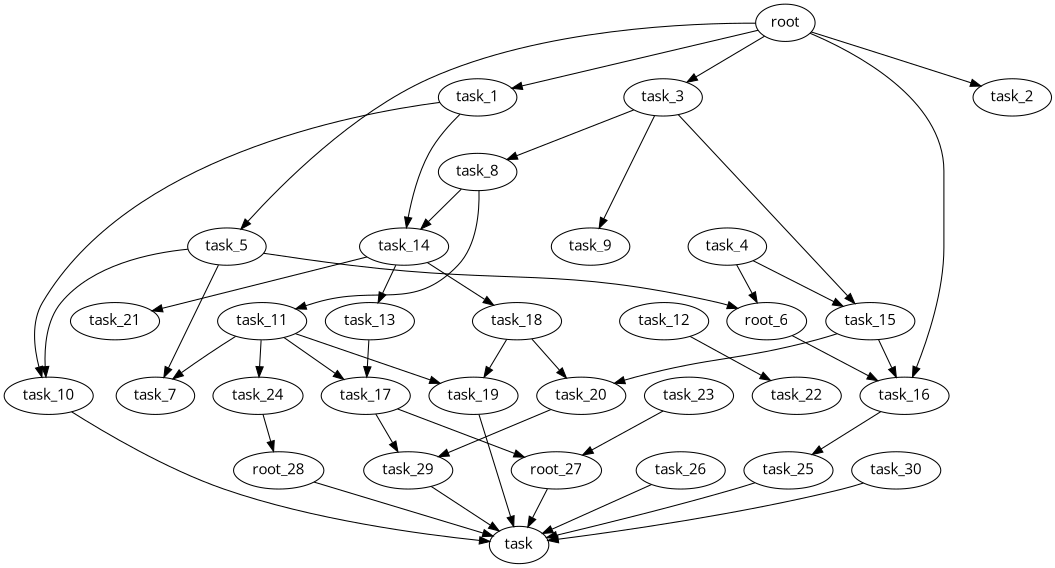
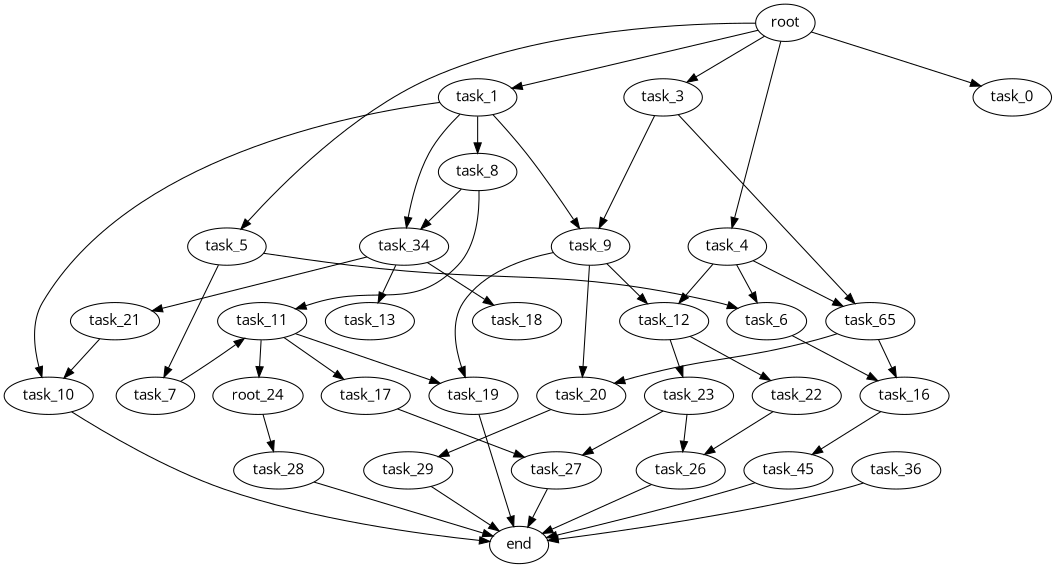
(1012, 97) -> (1012, 97)
(575, 133) -> (478, 130)
none -> (536, 165)
(944, 170) -> (758, 129)
(404, 247) -> (404, 247)
none -> (622, 278)
(89, 279) -> (85, 355)
none -> (699, 280)
(767, 321) -> (767, 321)
(870, 321) -> (870, 321)
(368, 351) -> none
none -> (675, 353)
(208, 354) -> (208, 363)
(498, 354) -> (479, 285)
(546, 355) -> (586, 316)
(258, 396) -> (258, 396)
(384, 428) -> none
none -> (685, 428)
none -> (743, 430)
(279, 470) -> (279, 470)
(556, 470) -> (556, 470)
(788, 470) -> (788, 470)
(896, 470) -> (896, 470)
(519, 545) -> (519, 545)
